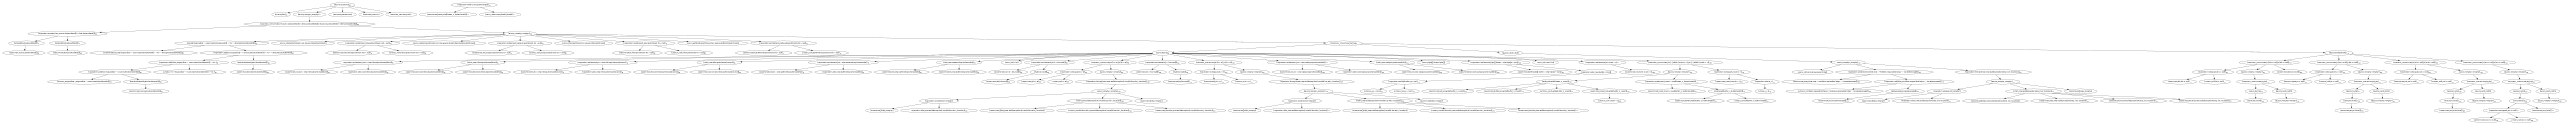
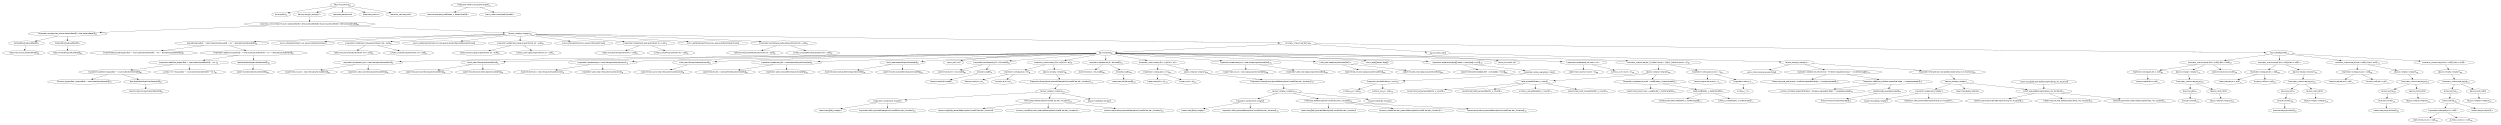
(660, 72) -> none
(2215, 82) -> none
(1610, 95) -> (1603, 67)
(2015, 96) -> (2044, 86)
